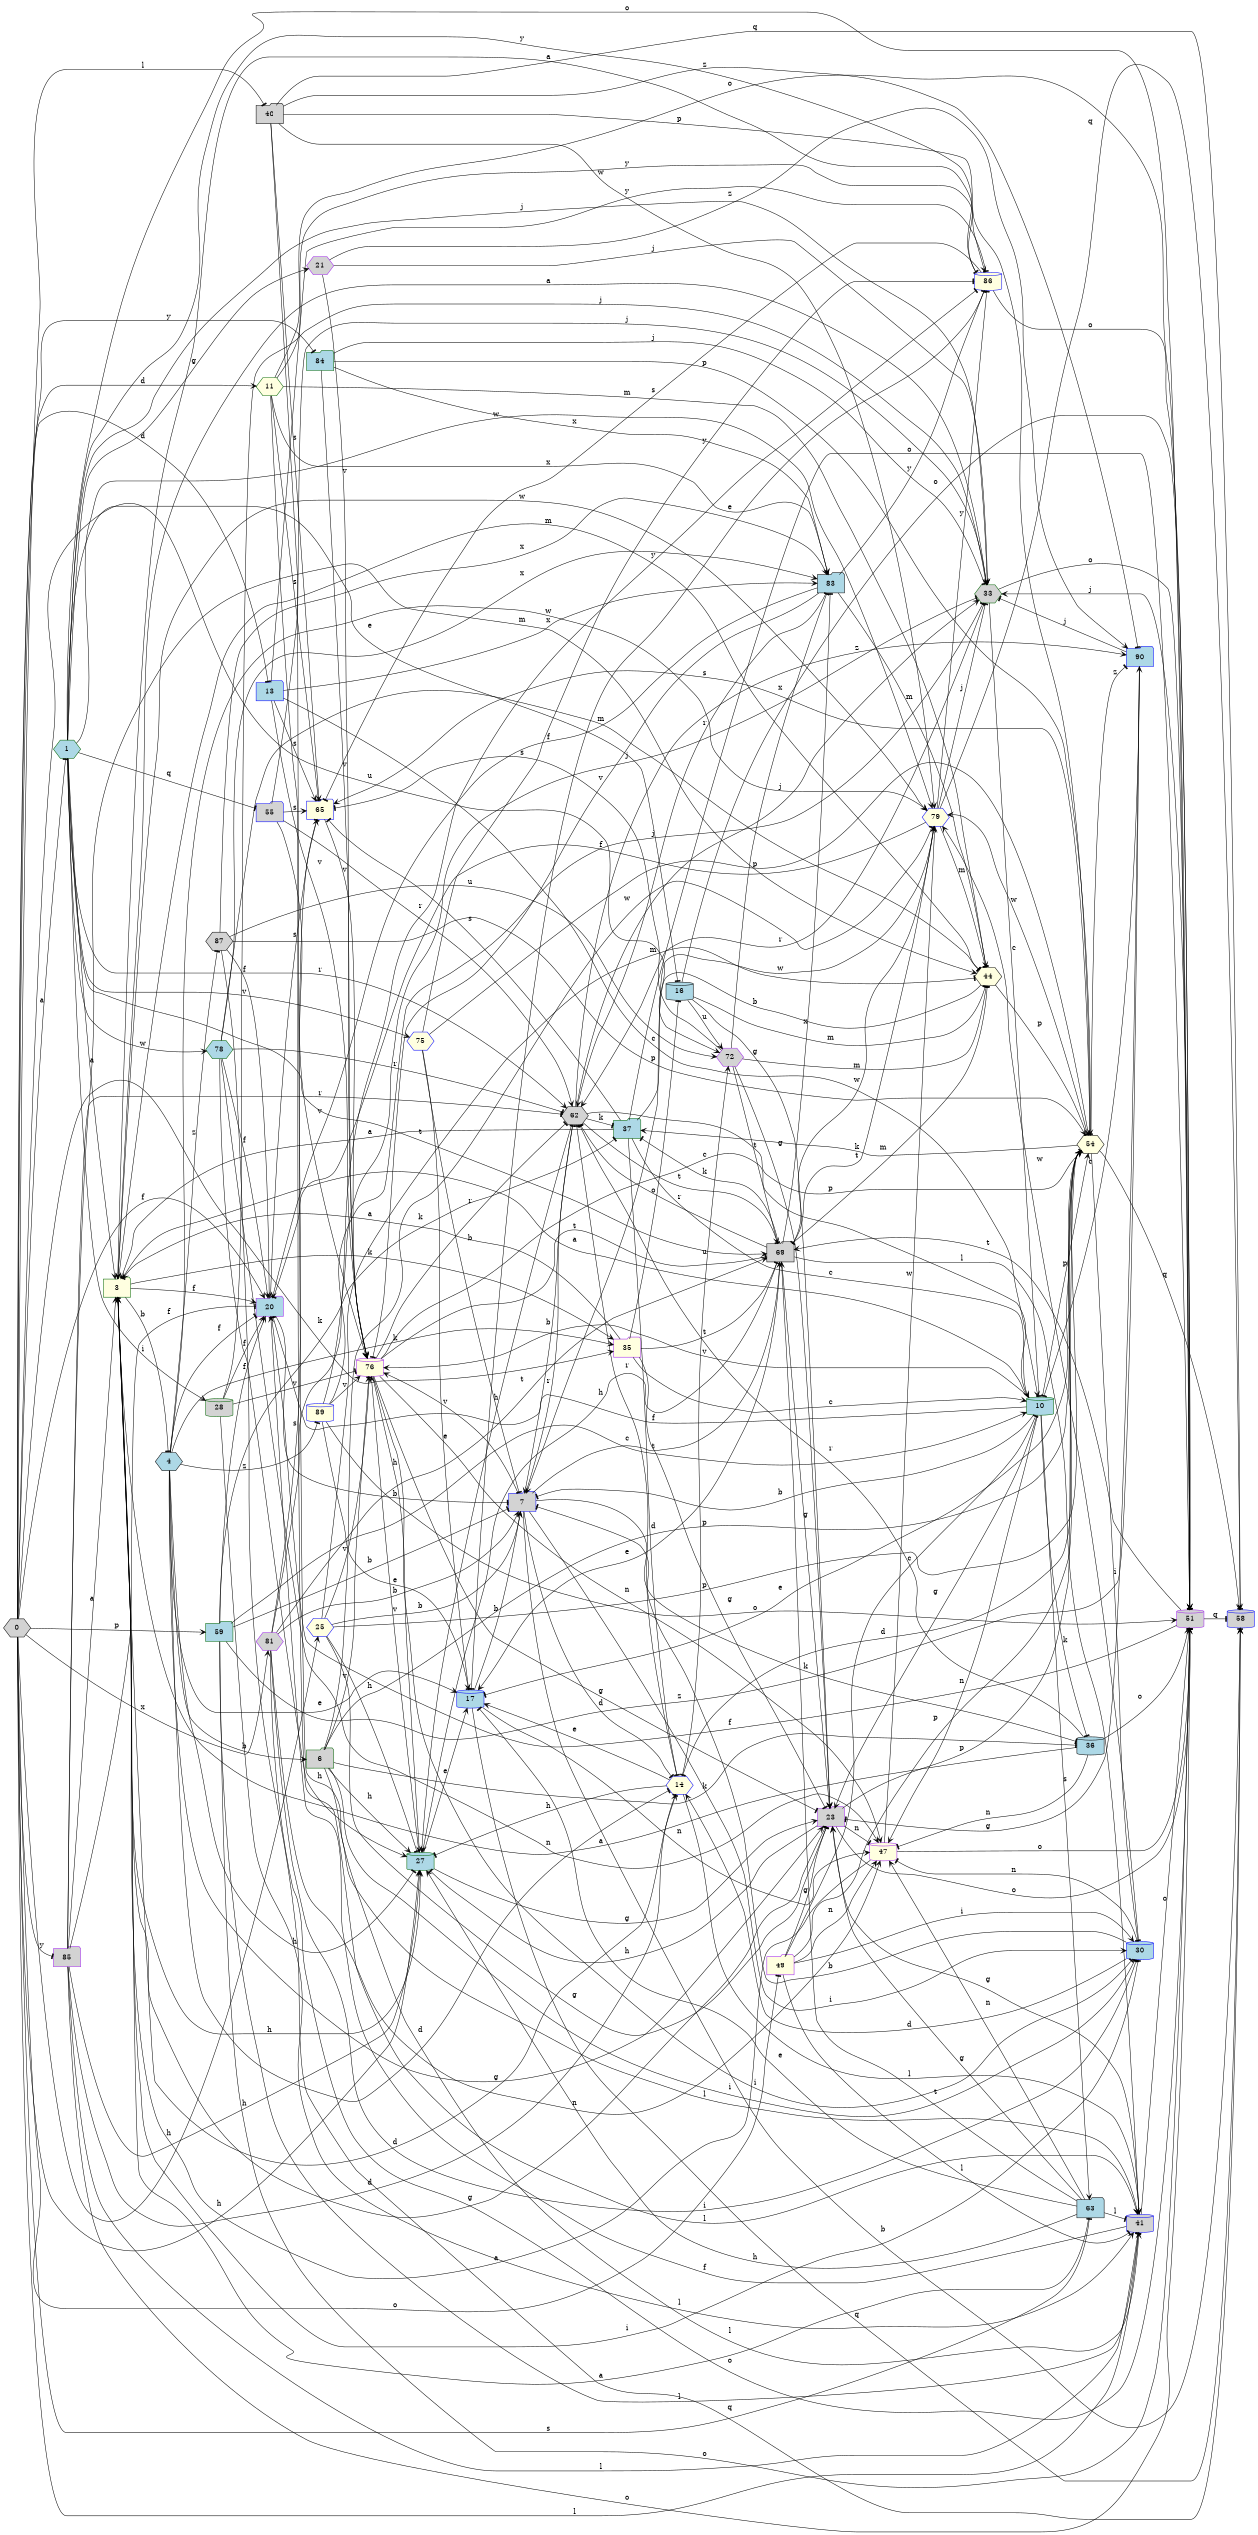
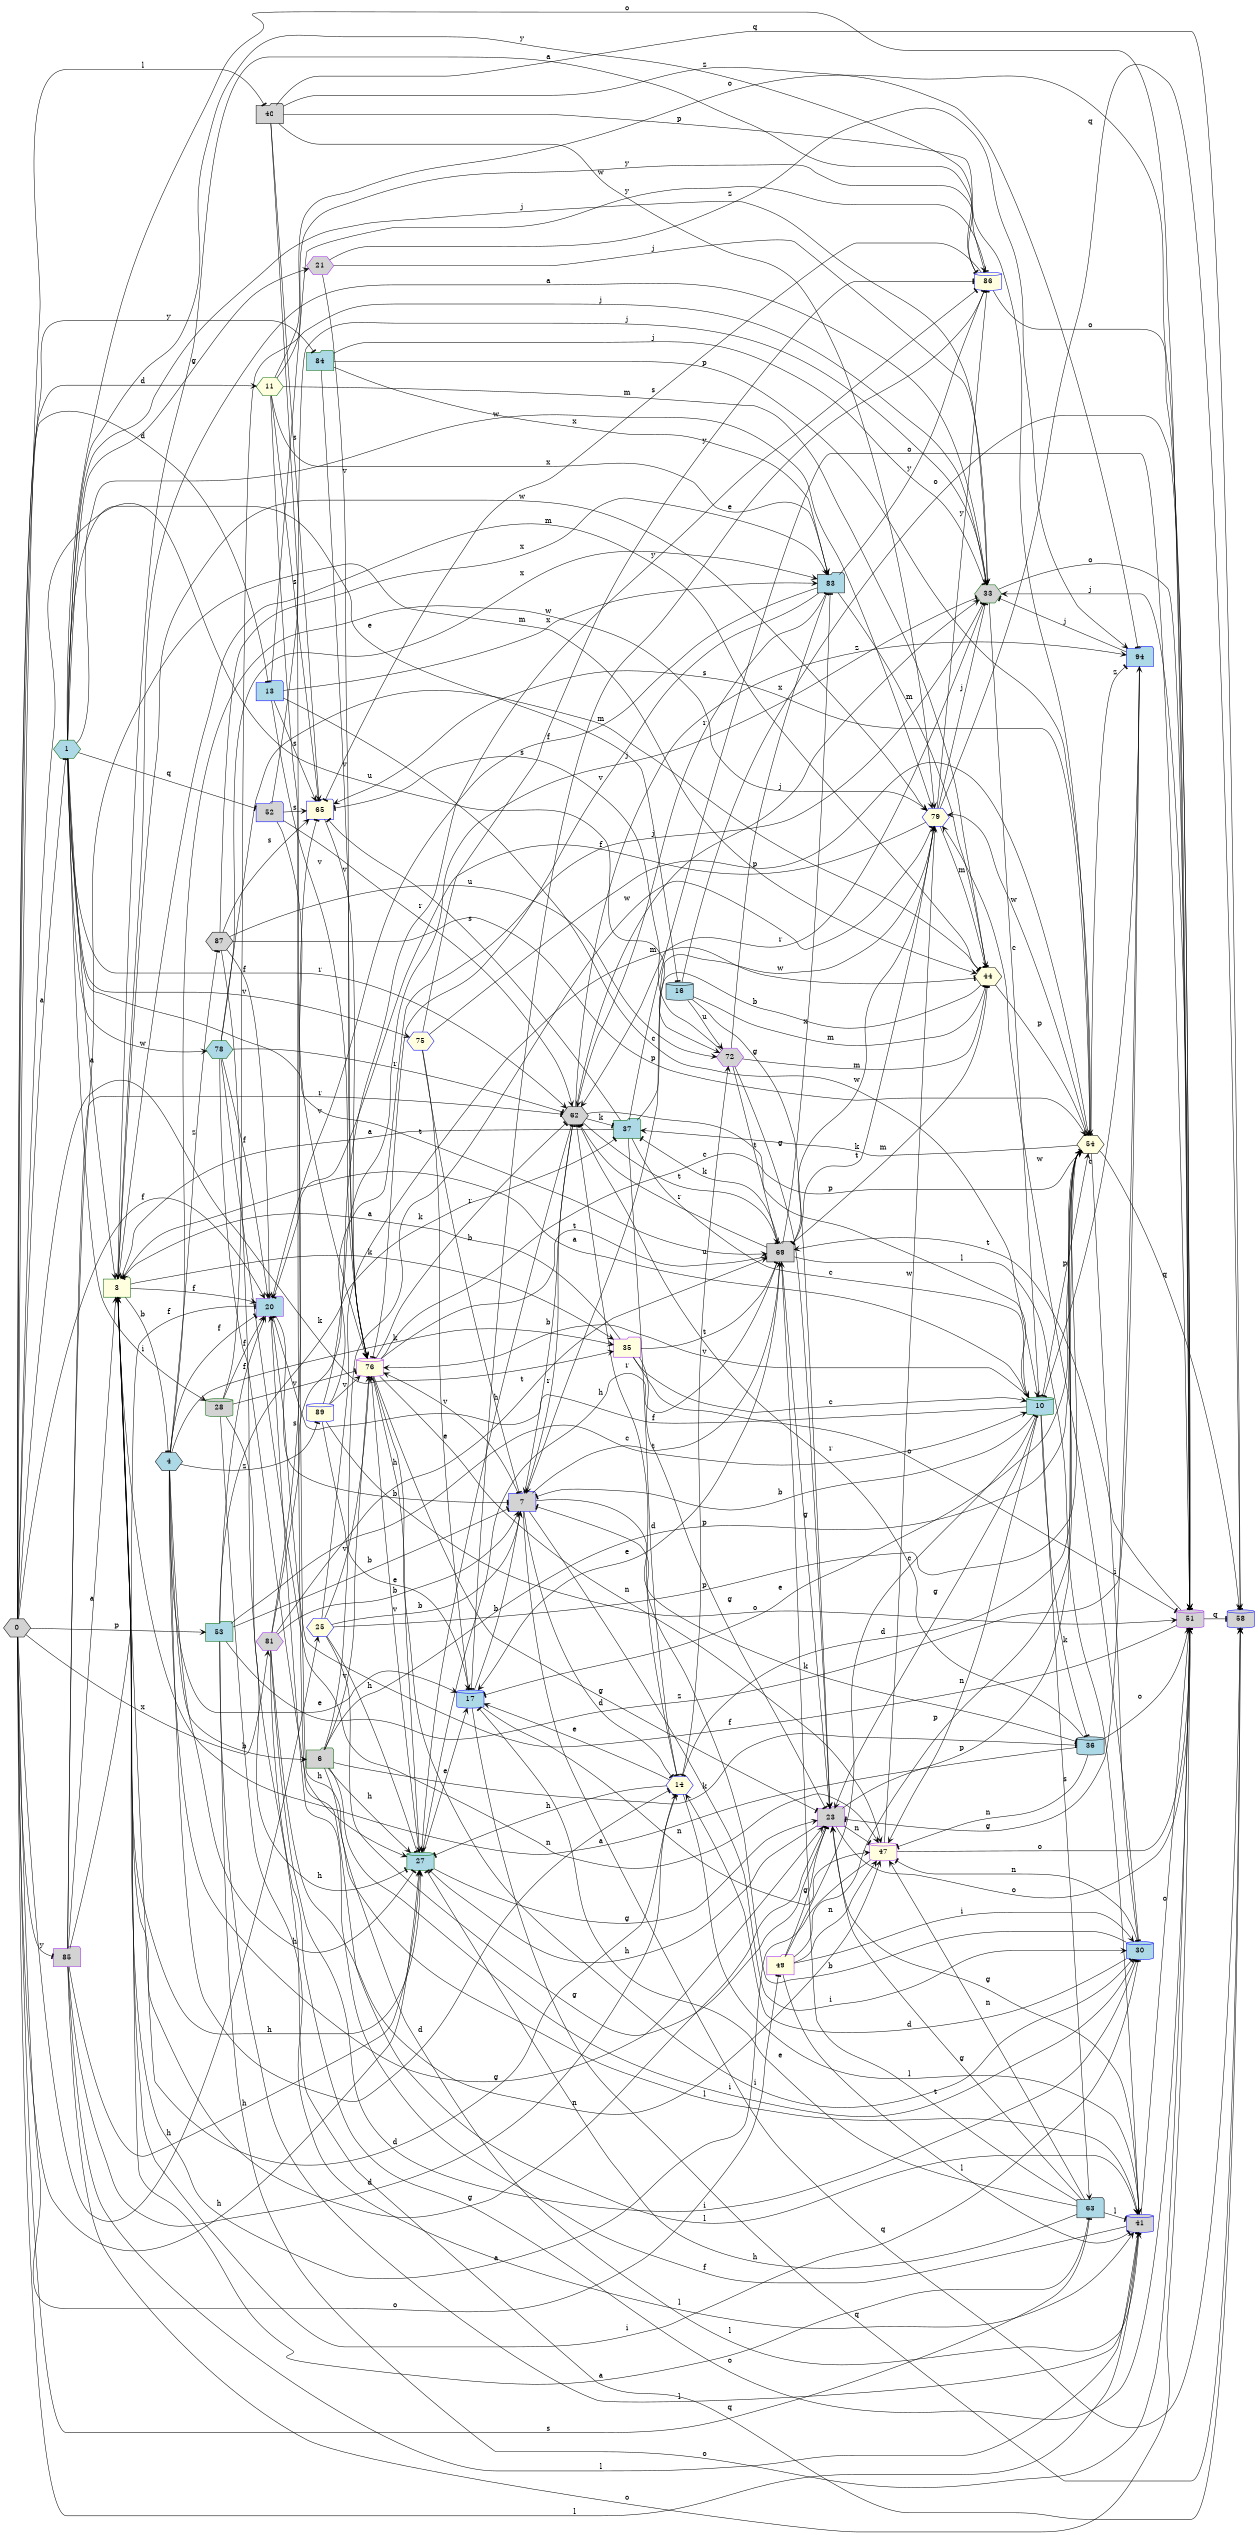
(1140, 657) -> (1140, 657)
(270, 813) -> (270, 813)
(283, 1072) -> (257, 872)
(660, 1172) -> (909, 1457)
(219, 1632) -> (219, 1632)
none -> (258, 1735)
(666, 2225) -> (666, 2225)
(883, 2230) -> (883, 2230)
